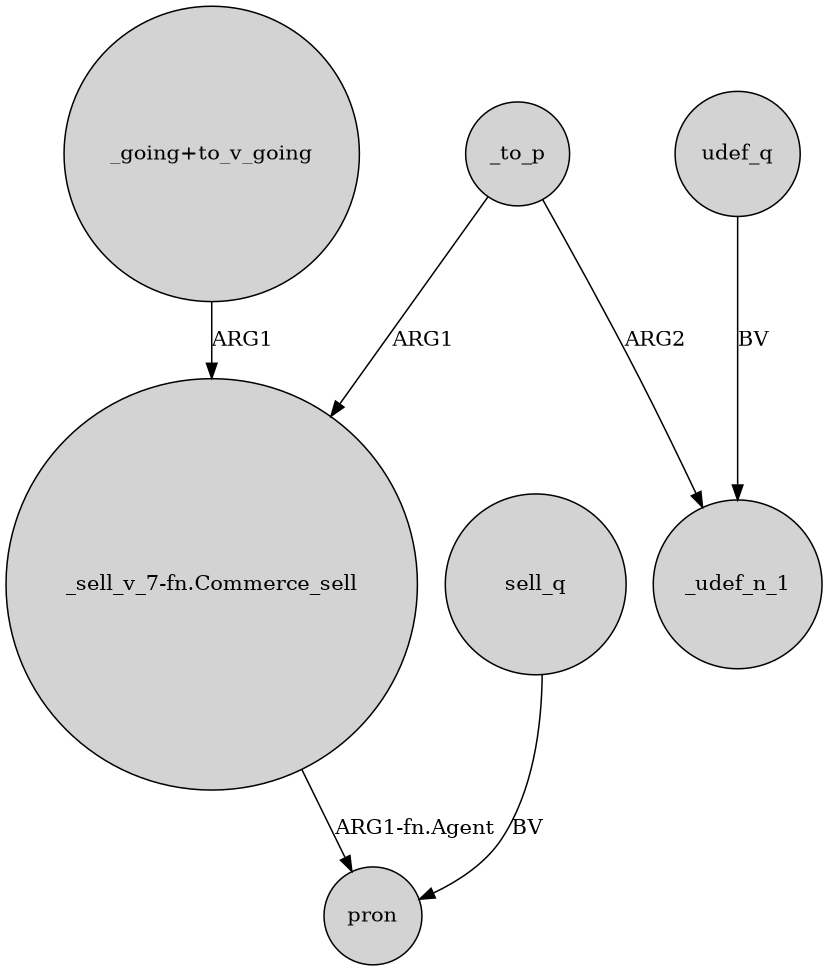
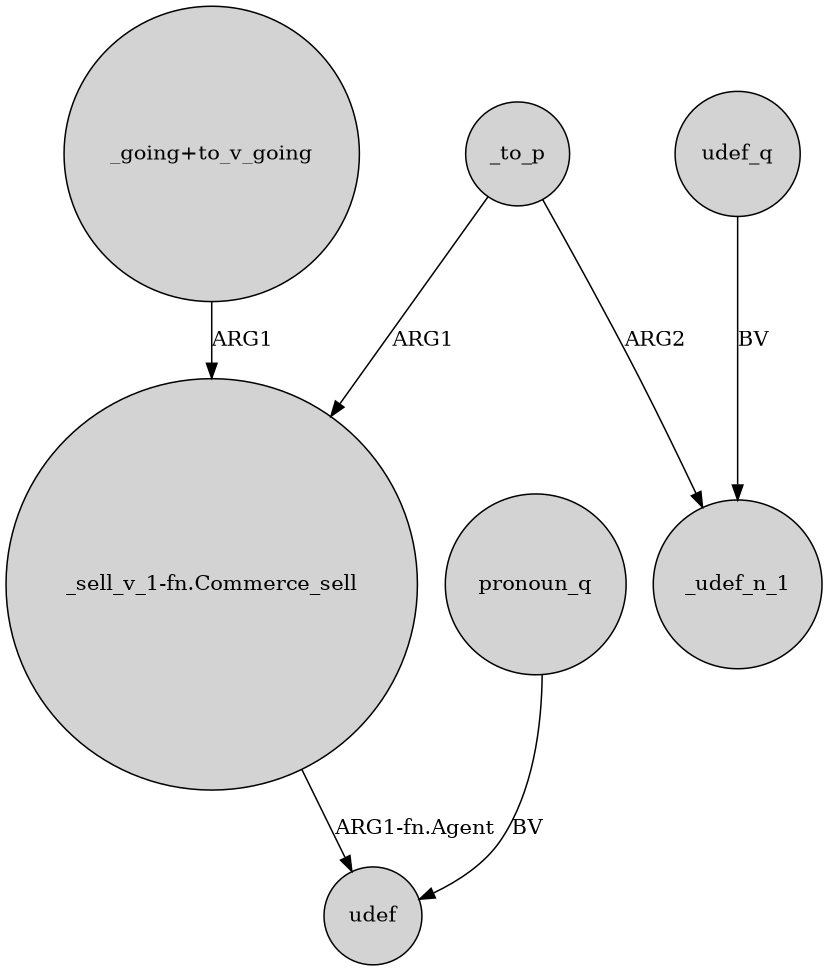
(212, 584) -> (212, 584)
(536, 584) -> (536, 584)
(373, 916) -> (373, 916)
